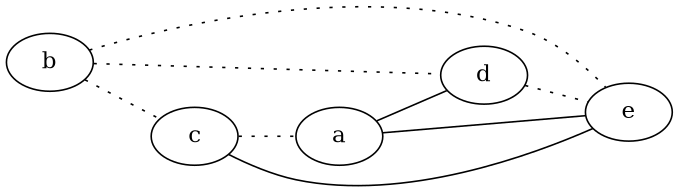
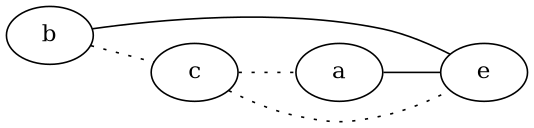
(356, 7) -> (274, 18)
(484, 75) -> none
(412, 181) -> (339, 122)
